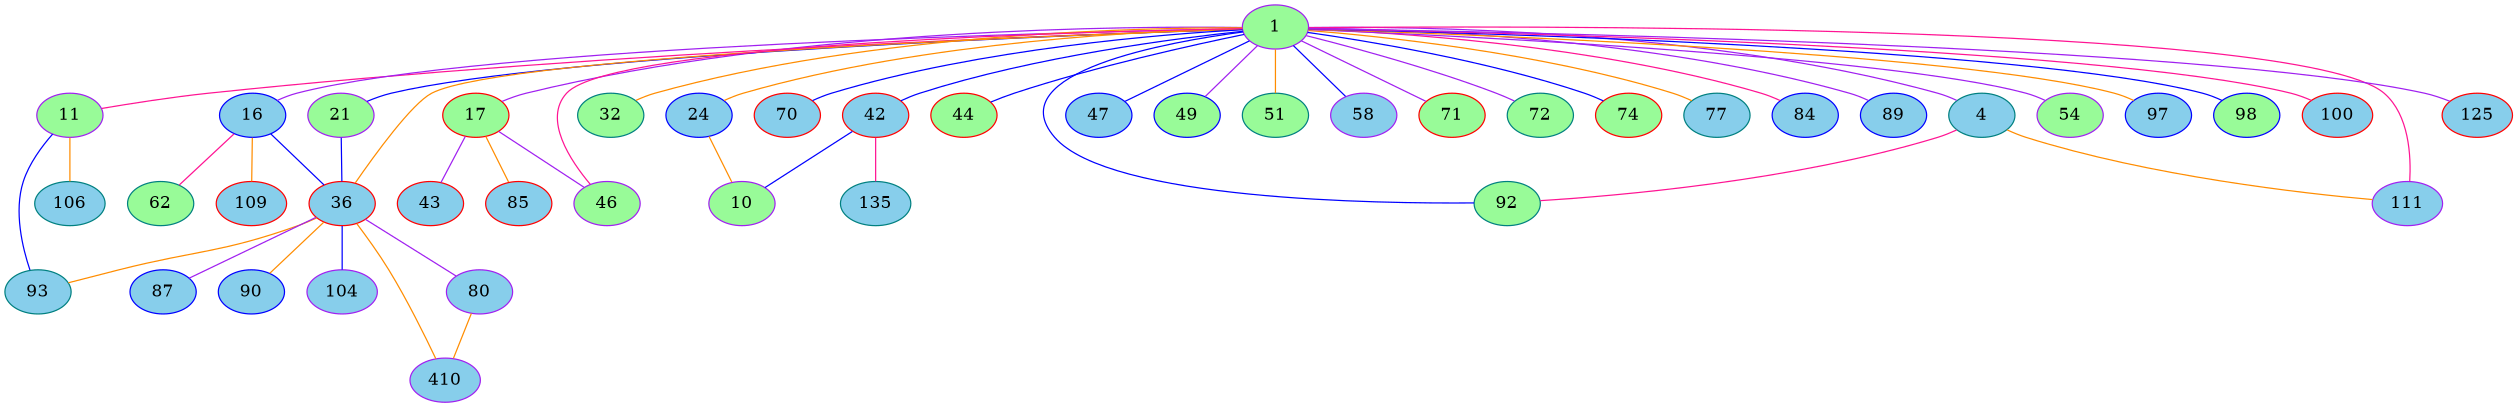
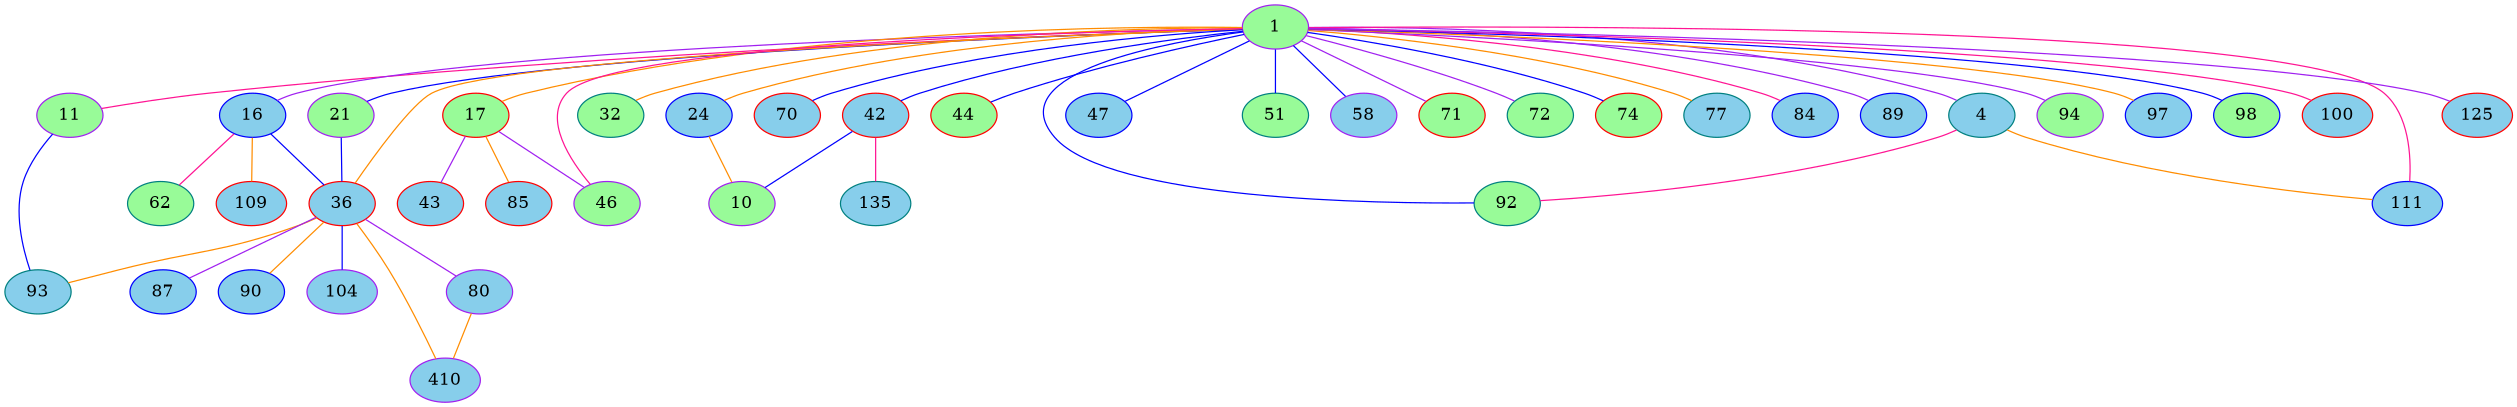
(869, 41) -> (869, 41)
(1275, 71) -> (1275, 71)
(1187, 115) -> none
(2070, 115) -> (2070, 115)
(70, 204) -> none
(2407, 204) -> (2407, 204)
